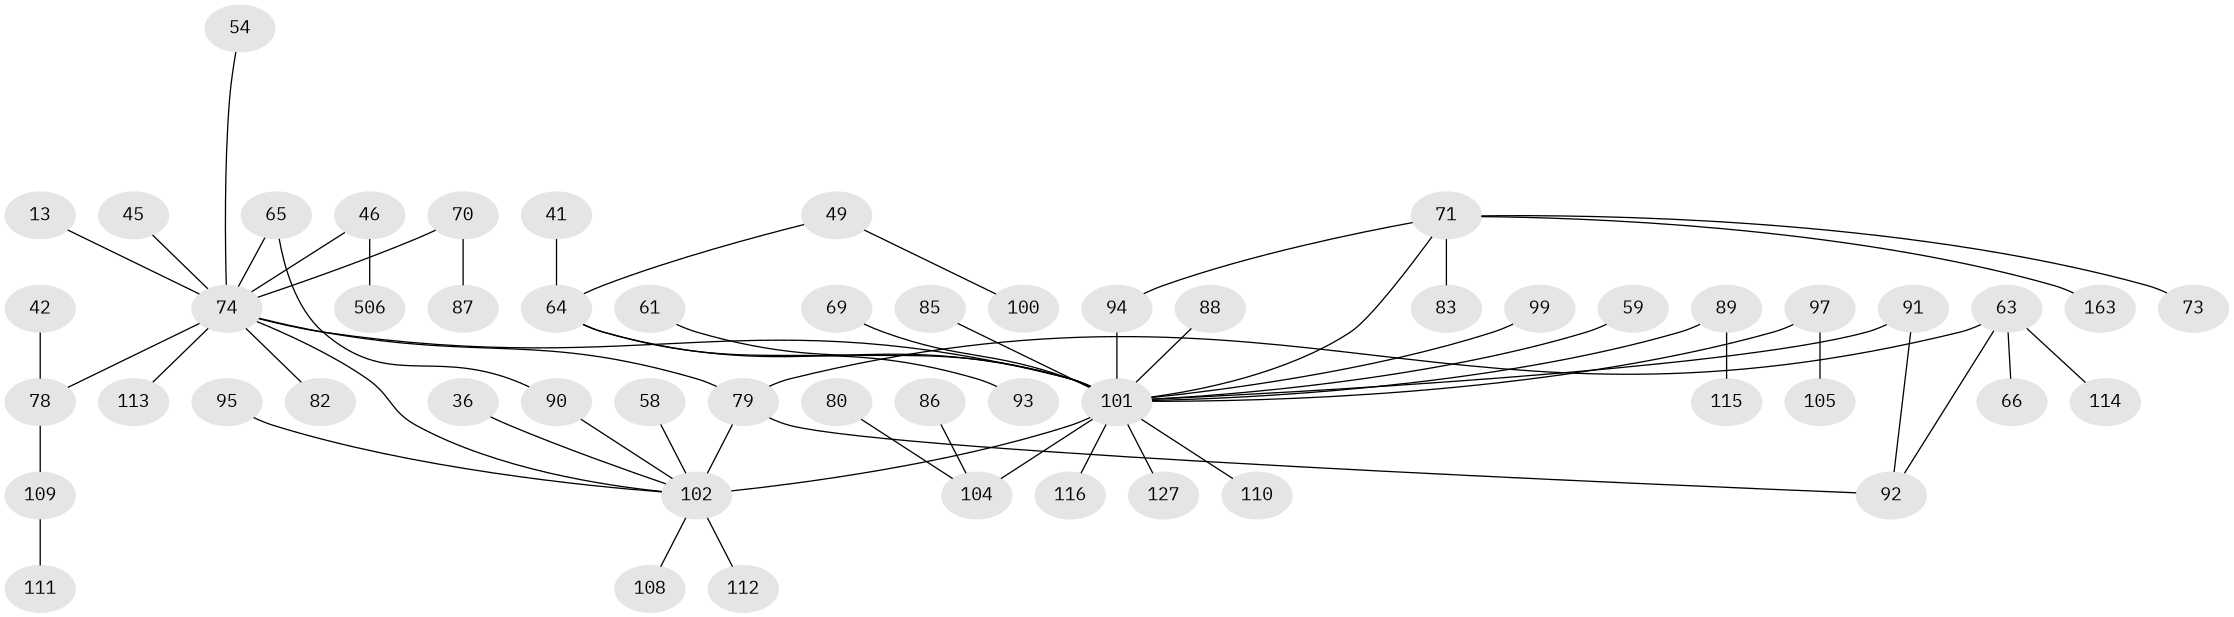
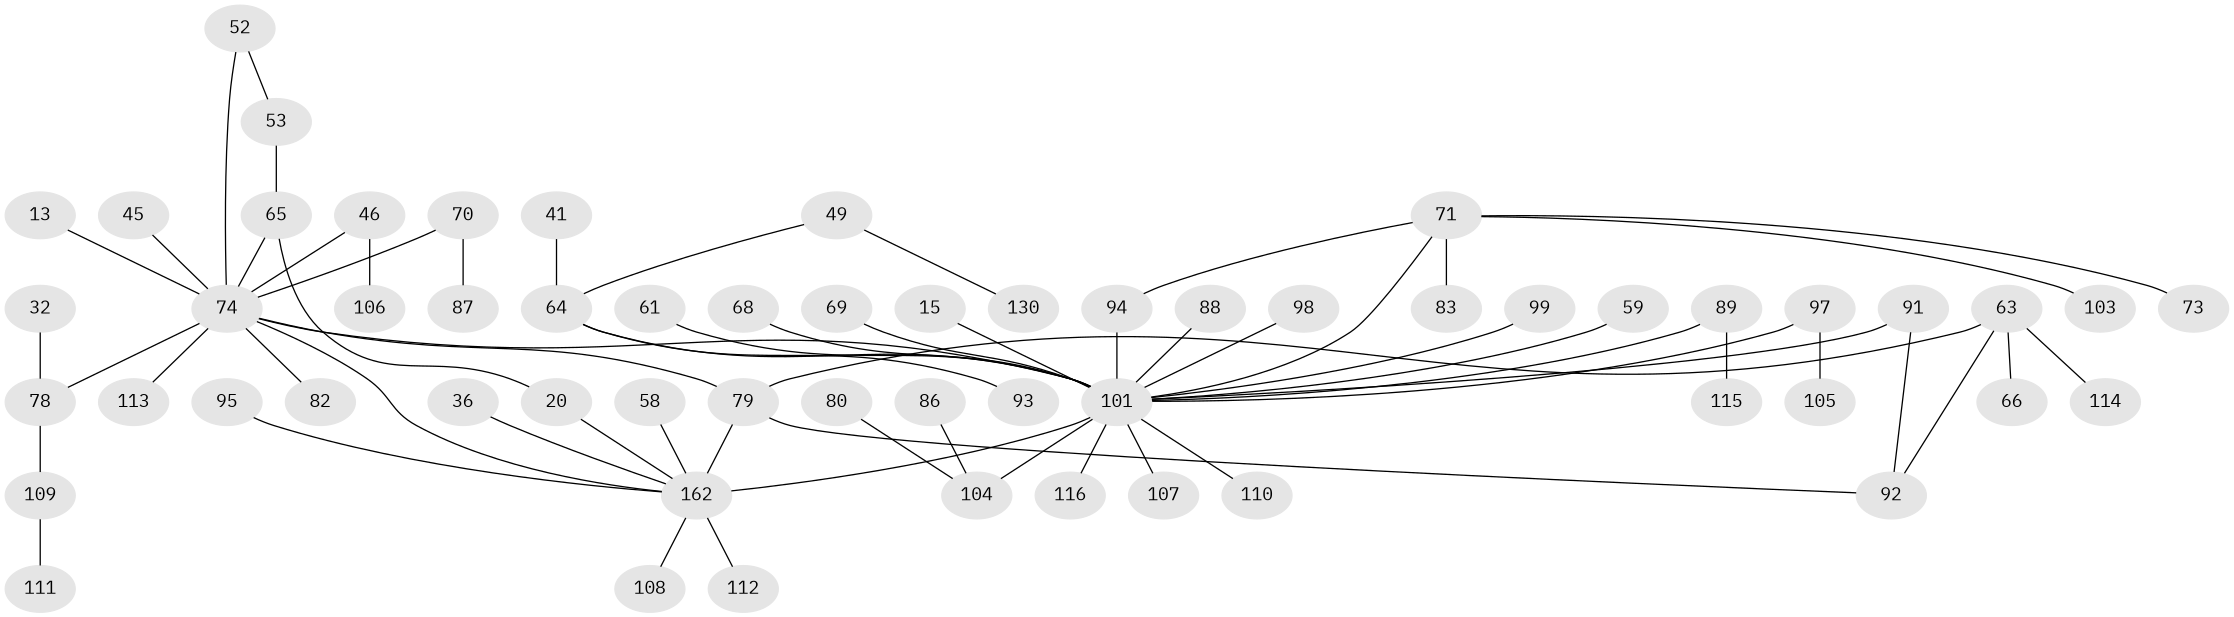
(240, 29) -> (240, 29)
none -> (276, 122)
(40, 309) -> (40, 309)
(370, 309) -> (370, 309)
none -> (743, 309)
(930, 309) -> (930, 309)
(1024, 309) -> (1024, 309)
none -> (1304, 309)
(2100, 309) -> (2100, 309)
(557, 402) -> (557, 402)
(697, 496) -> (697, 496)
(1164, 496) -> (1164, 496)
